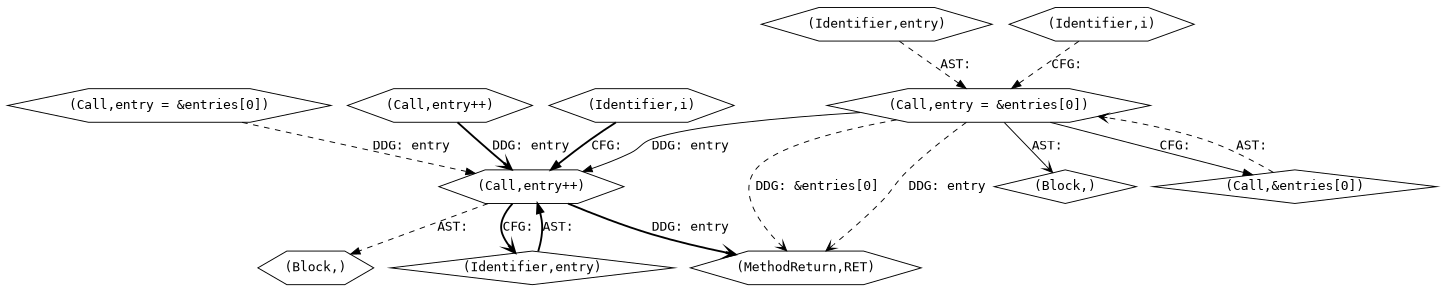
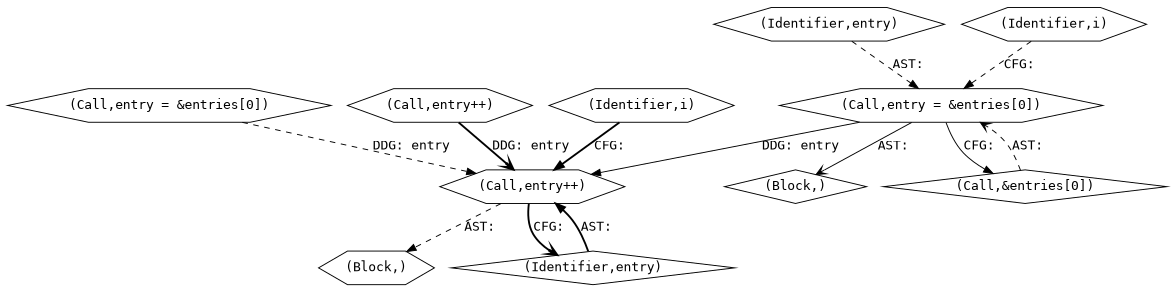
(806, 268) -> none
